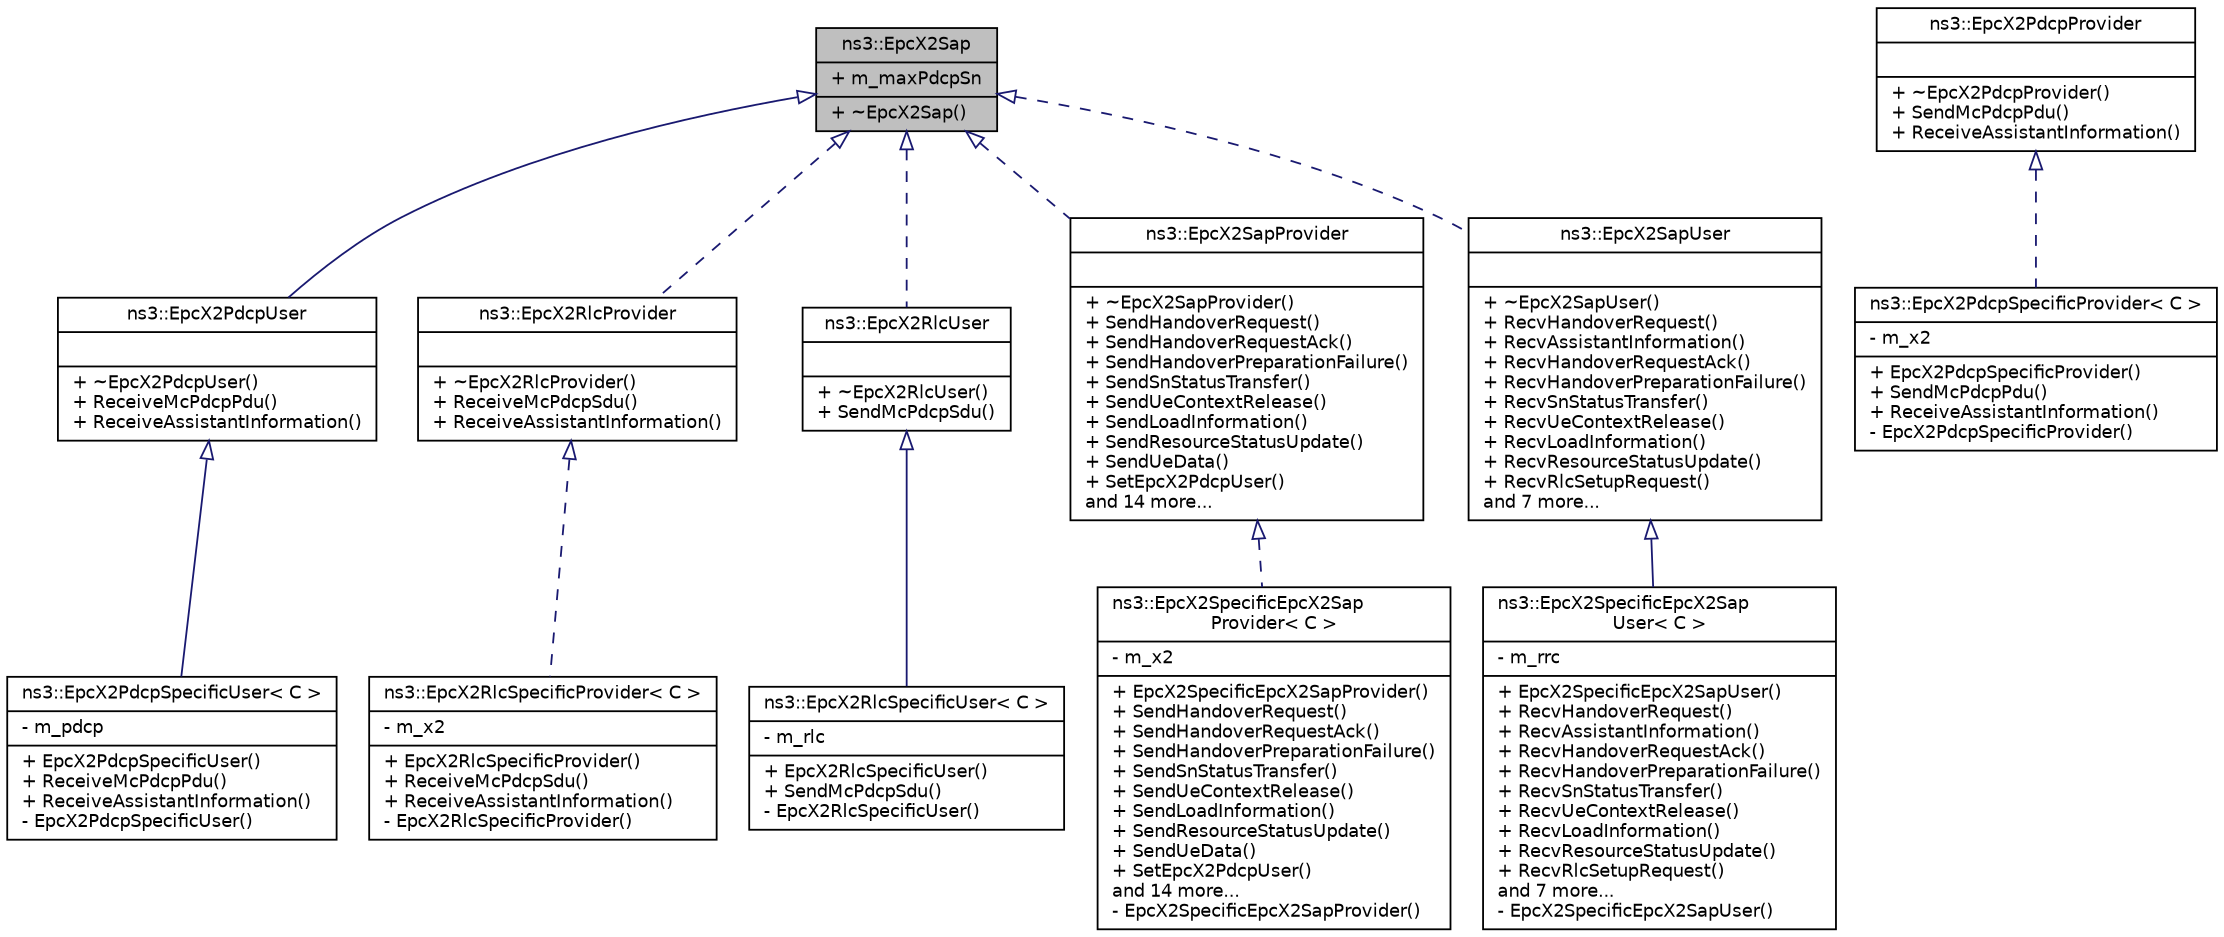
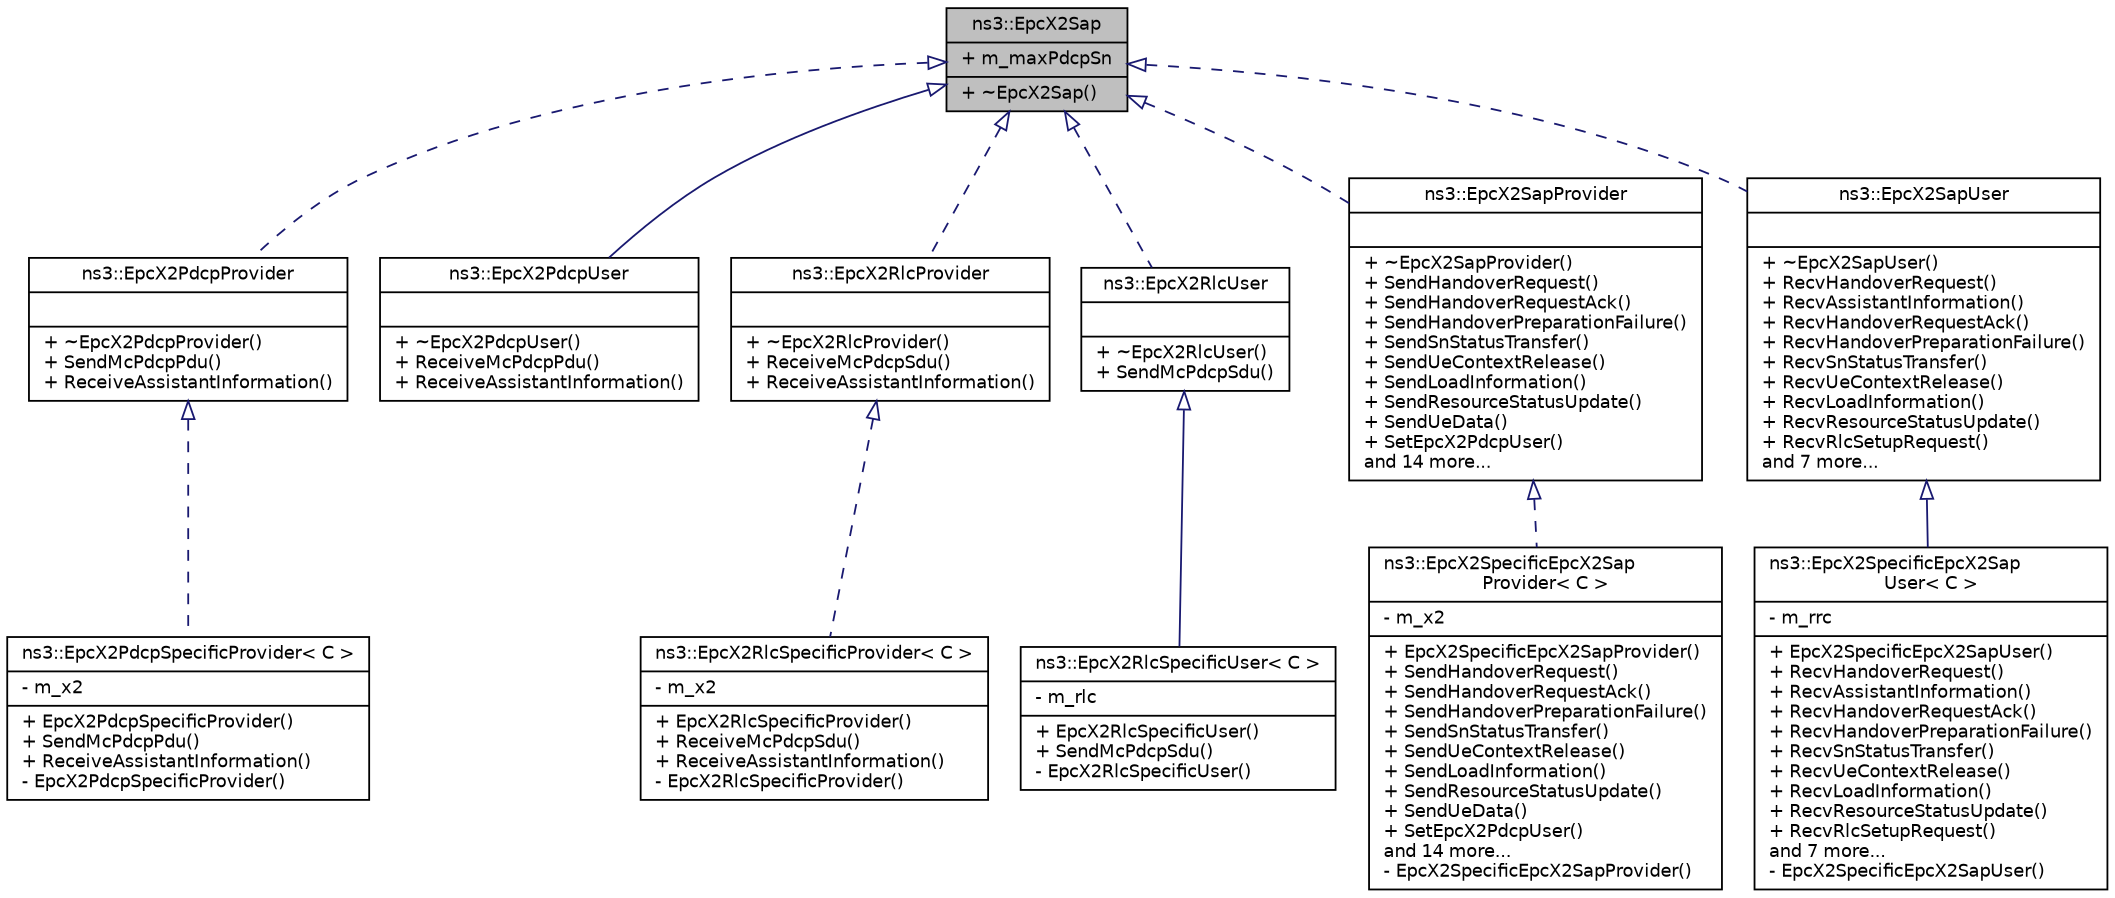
none -> (573, 108)
(172, 758) -> none
